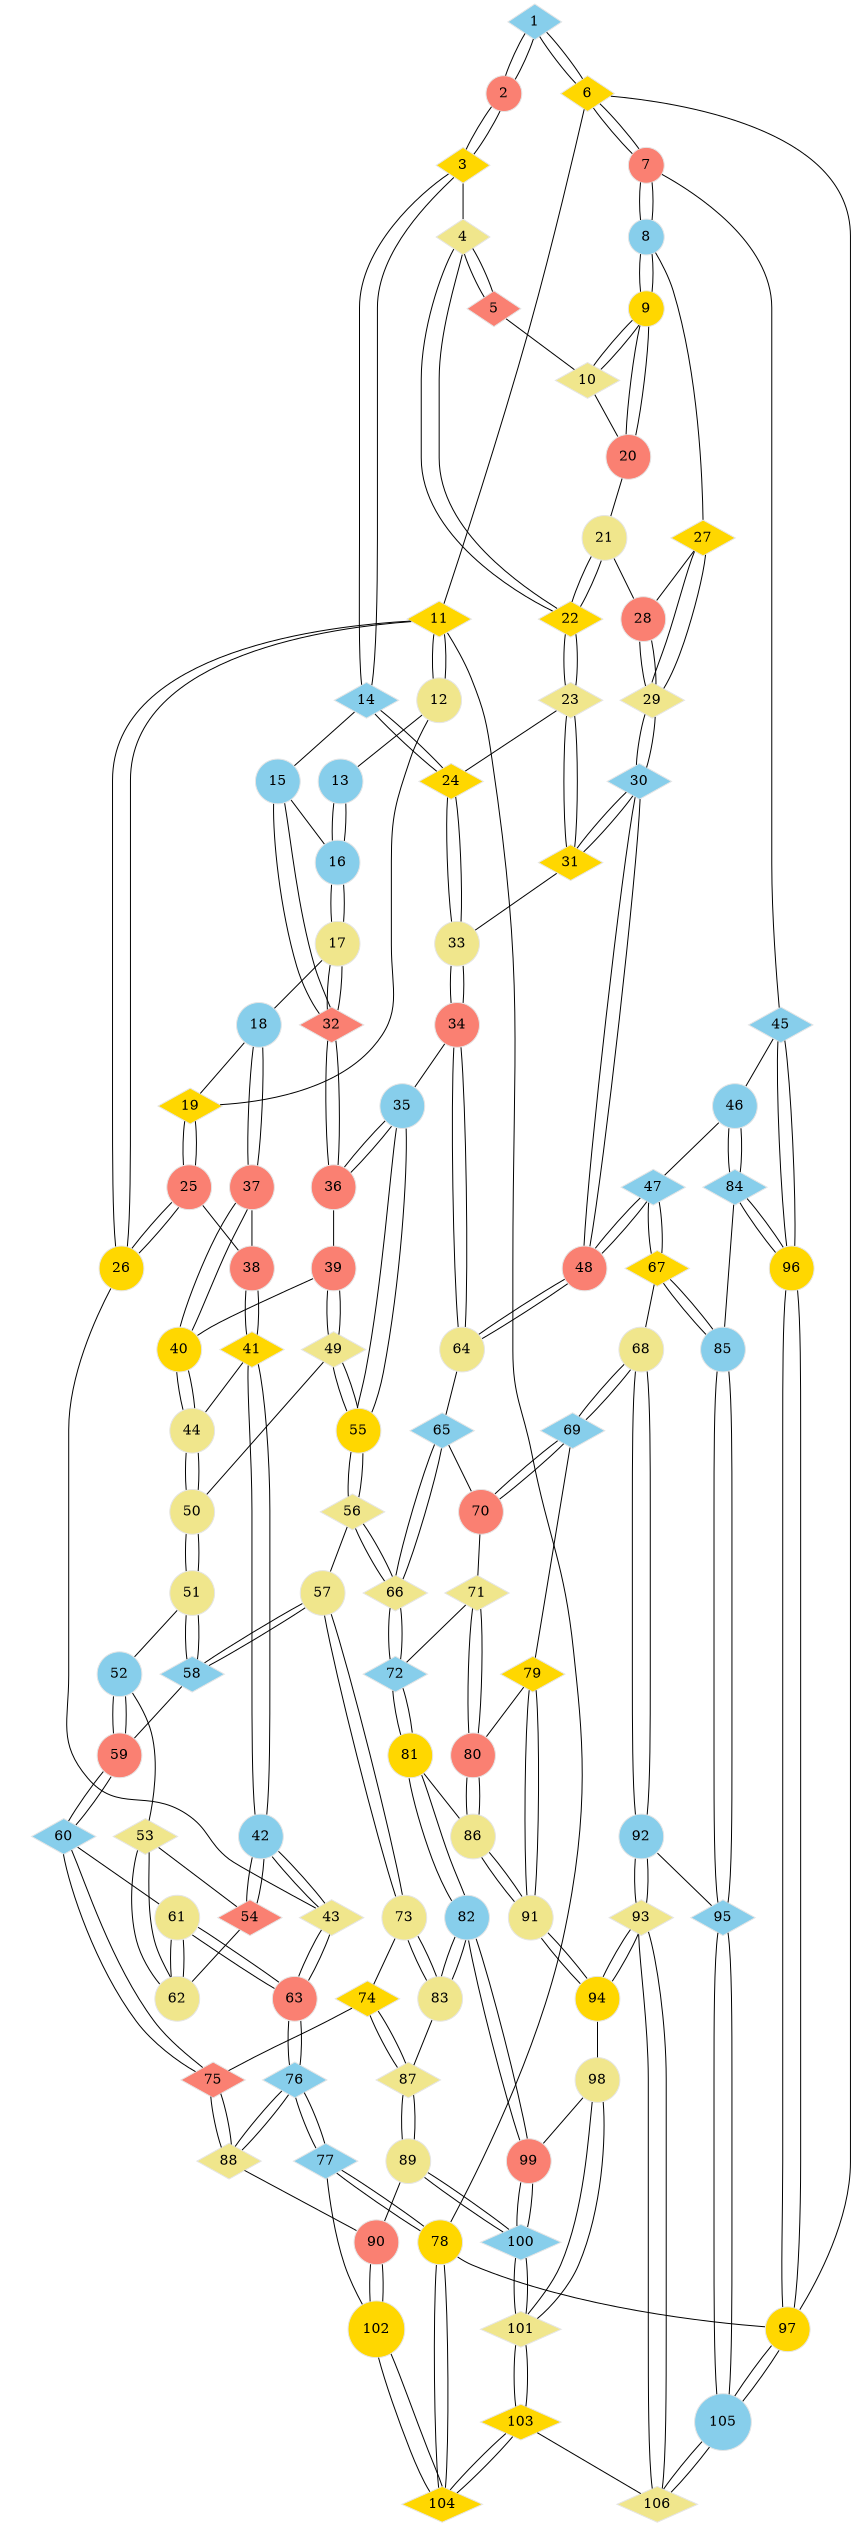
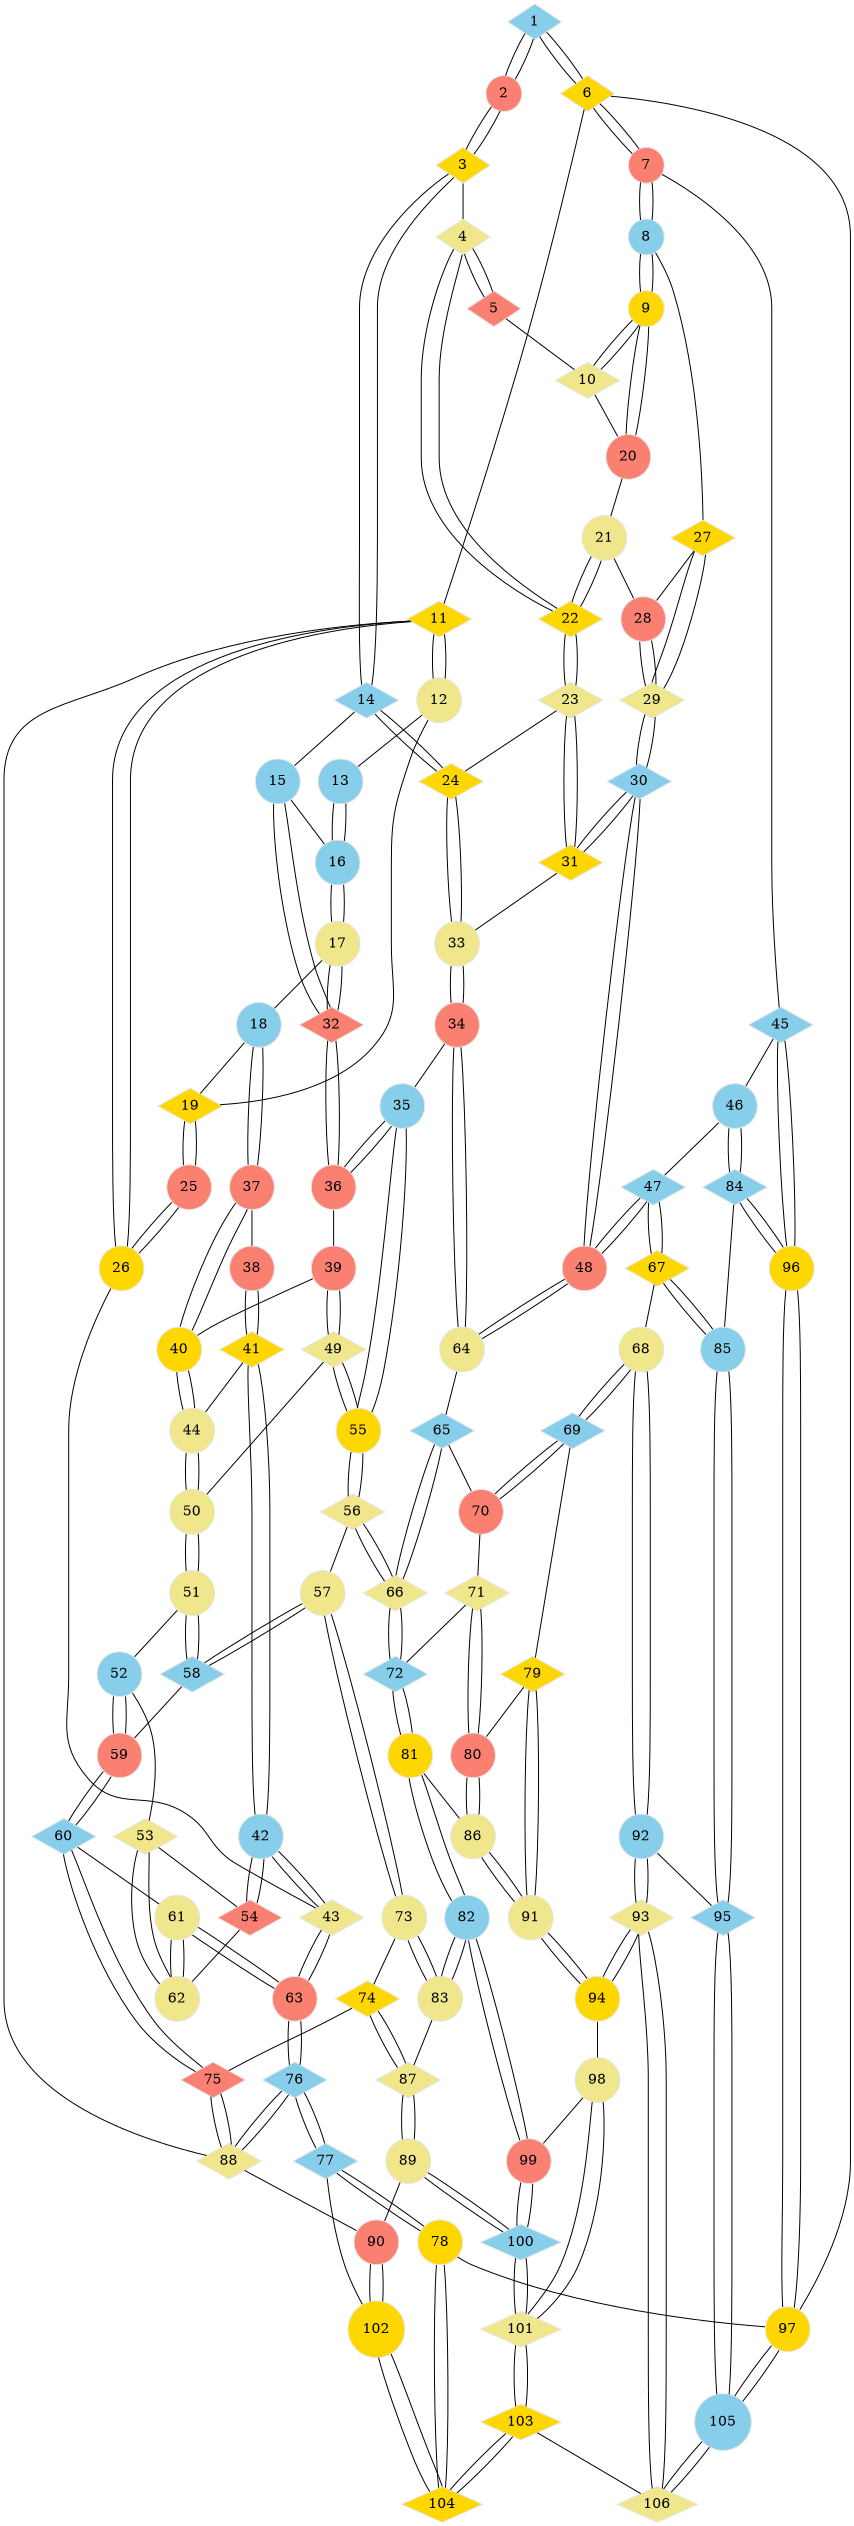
(216, 1222) -> none
(528, 1436) -> (4, 1295)
